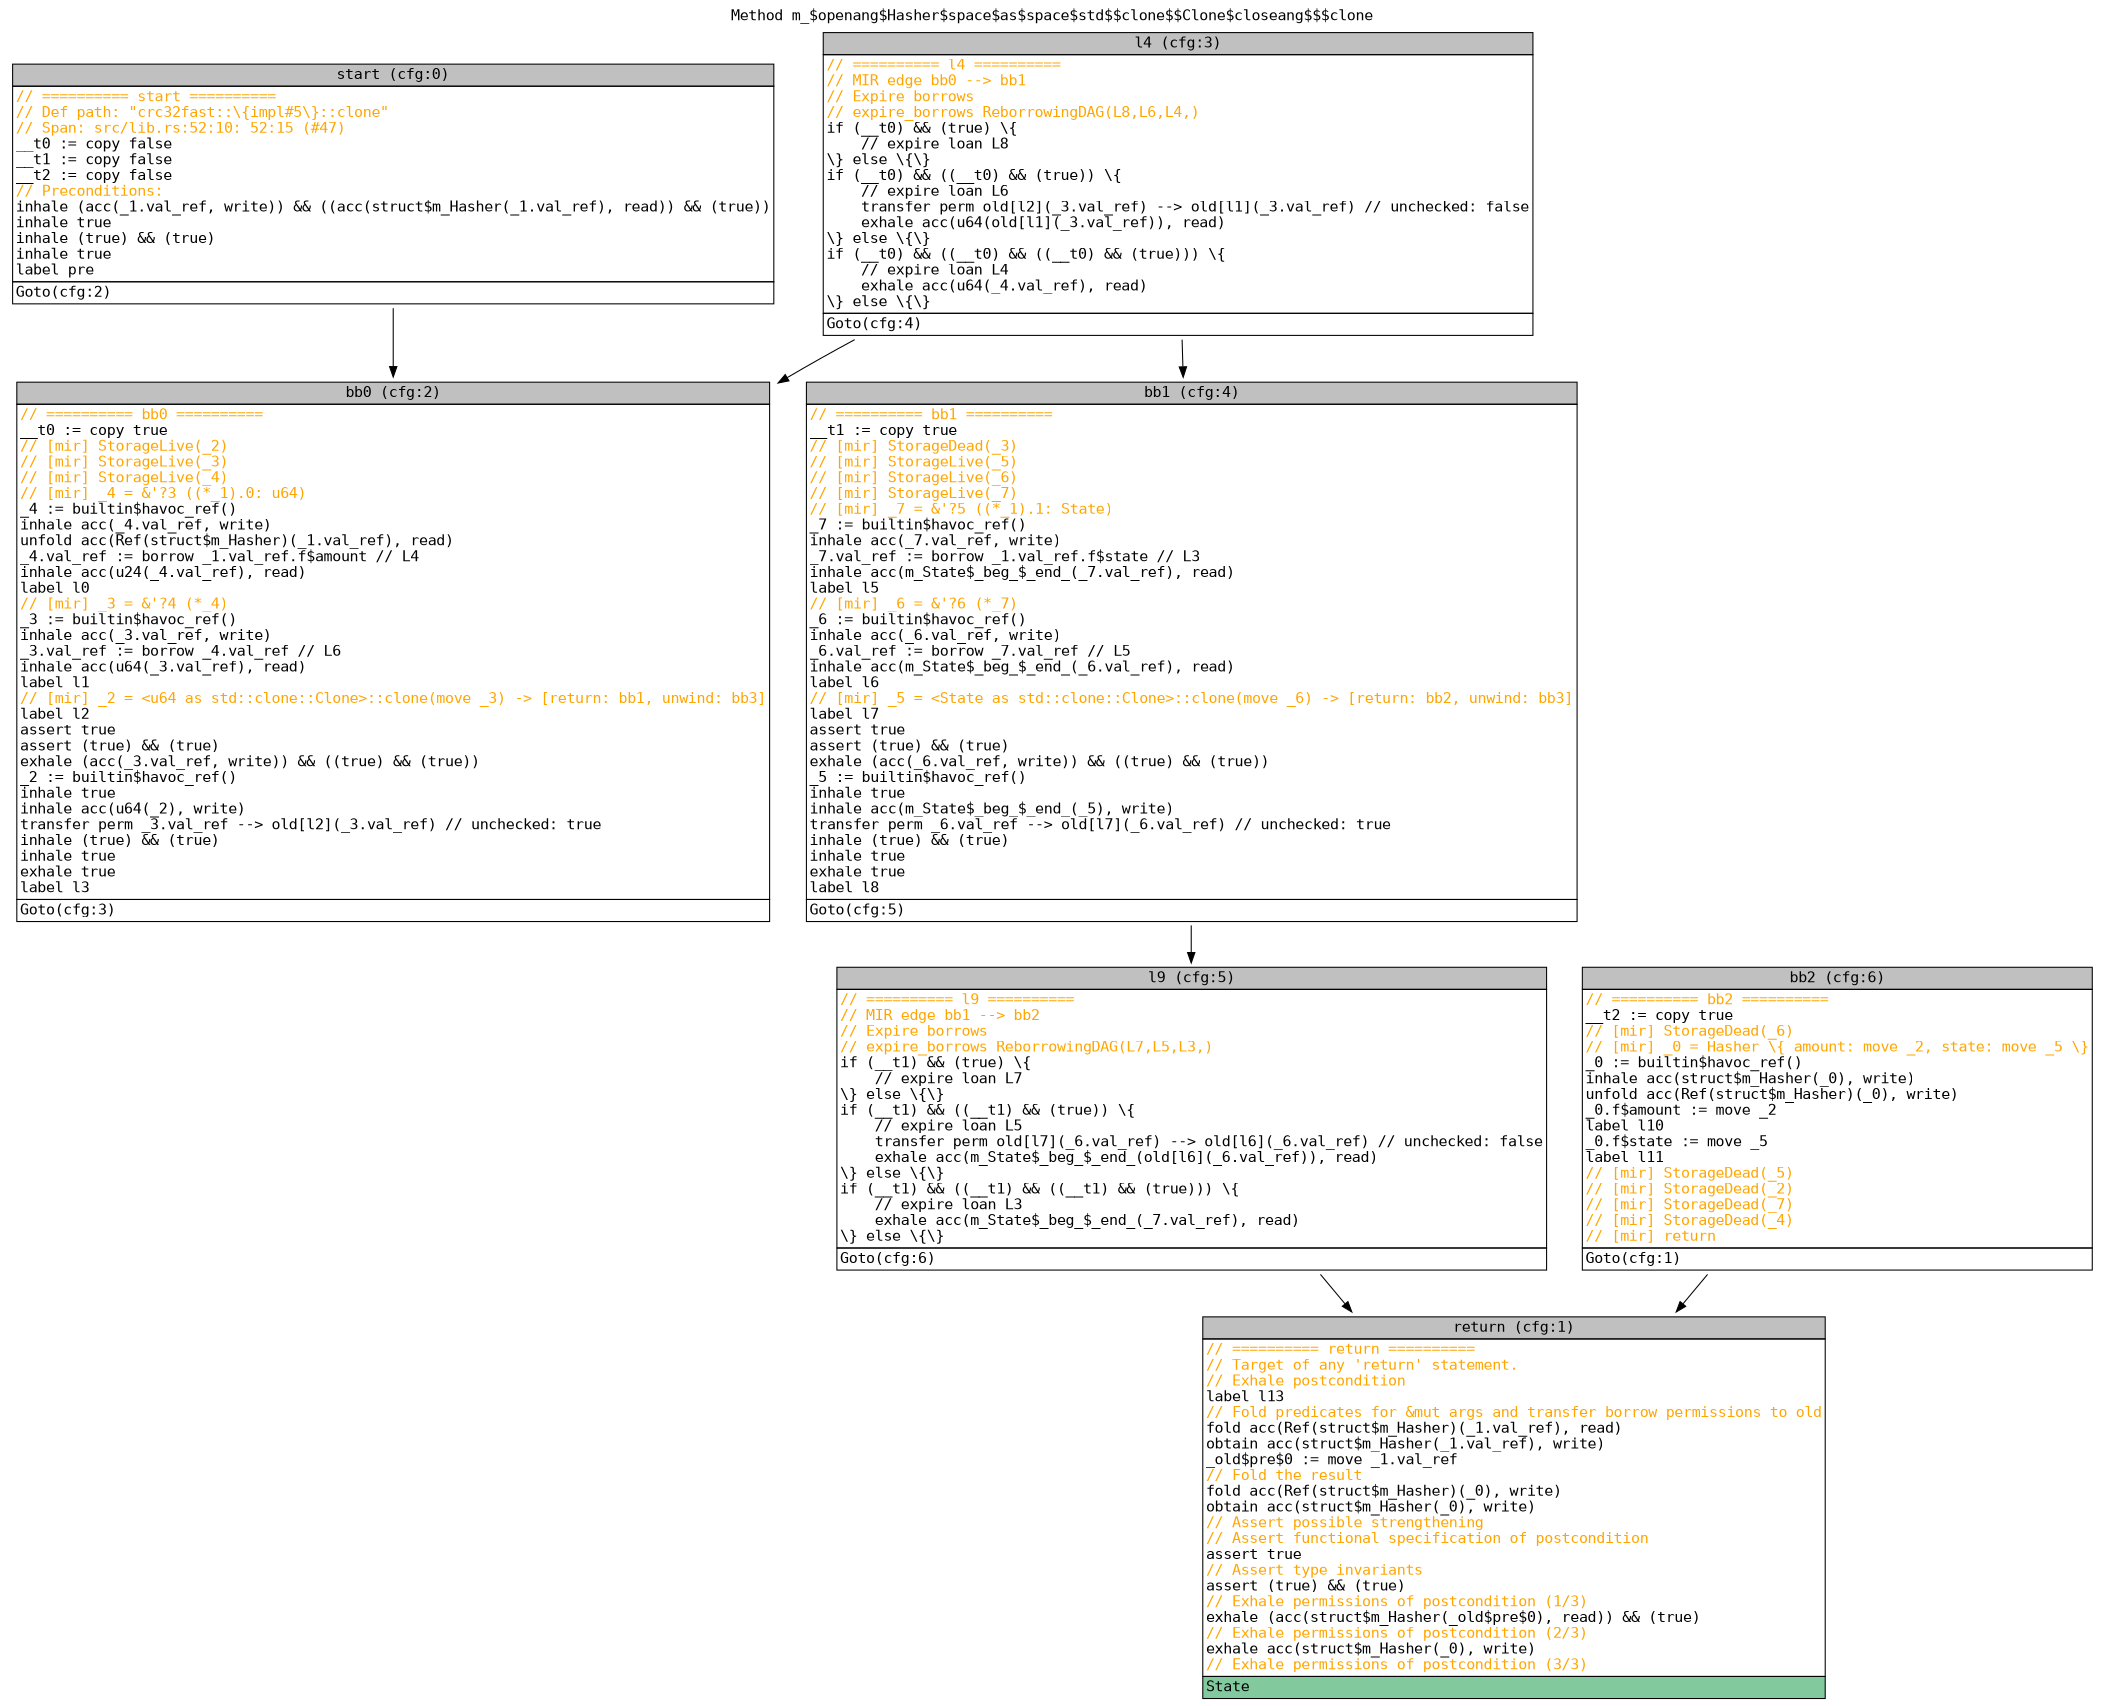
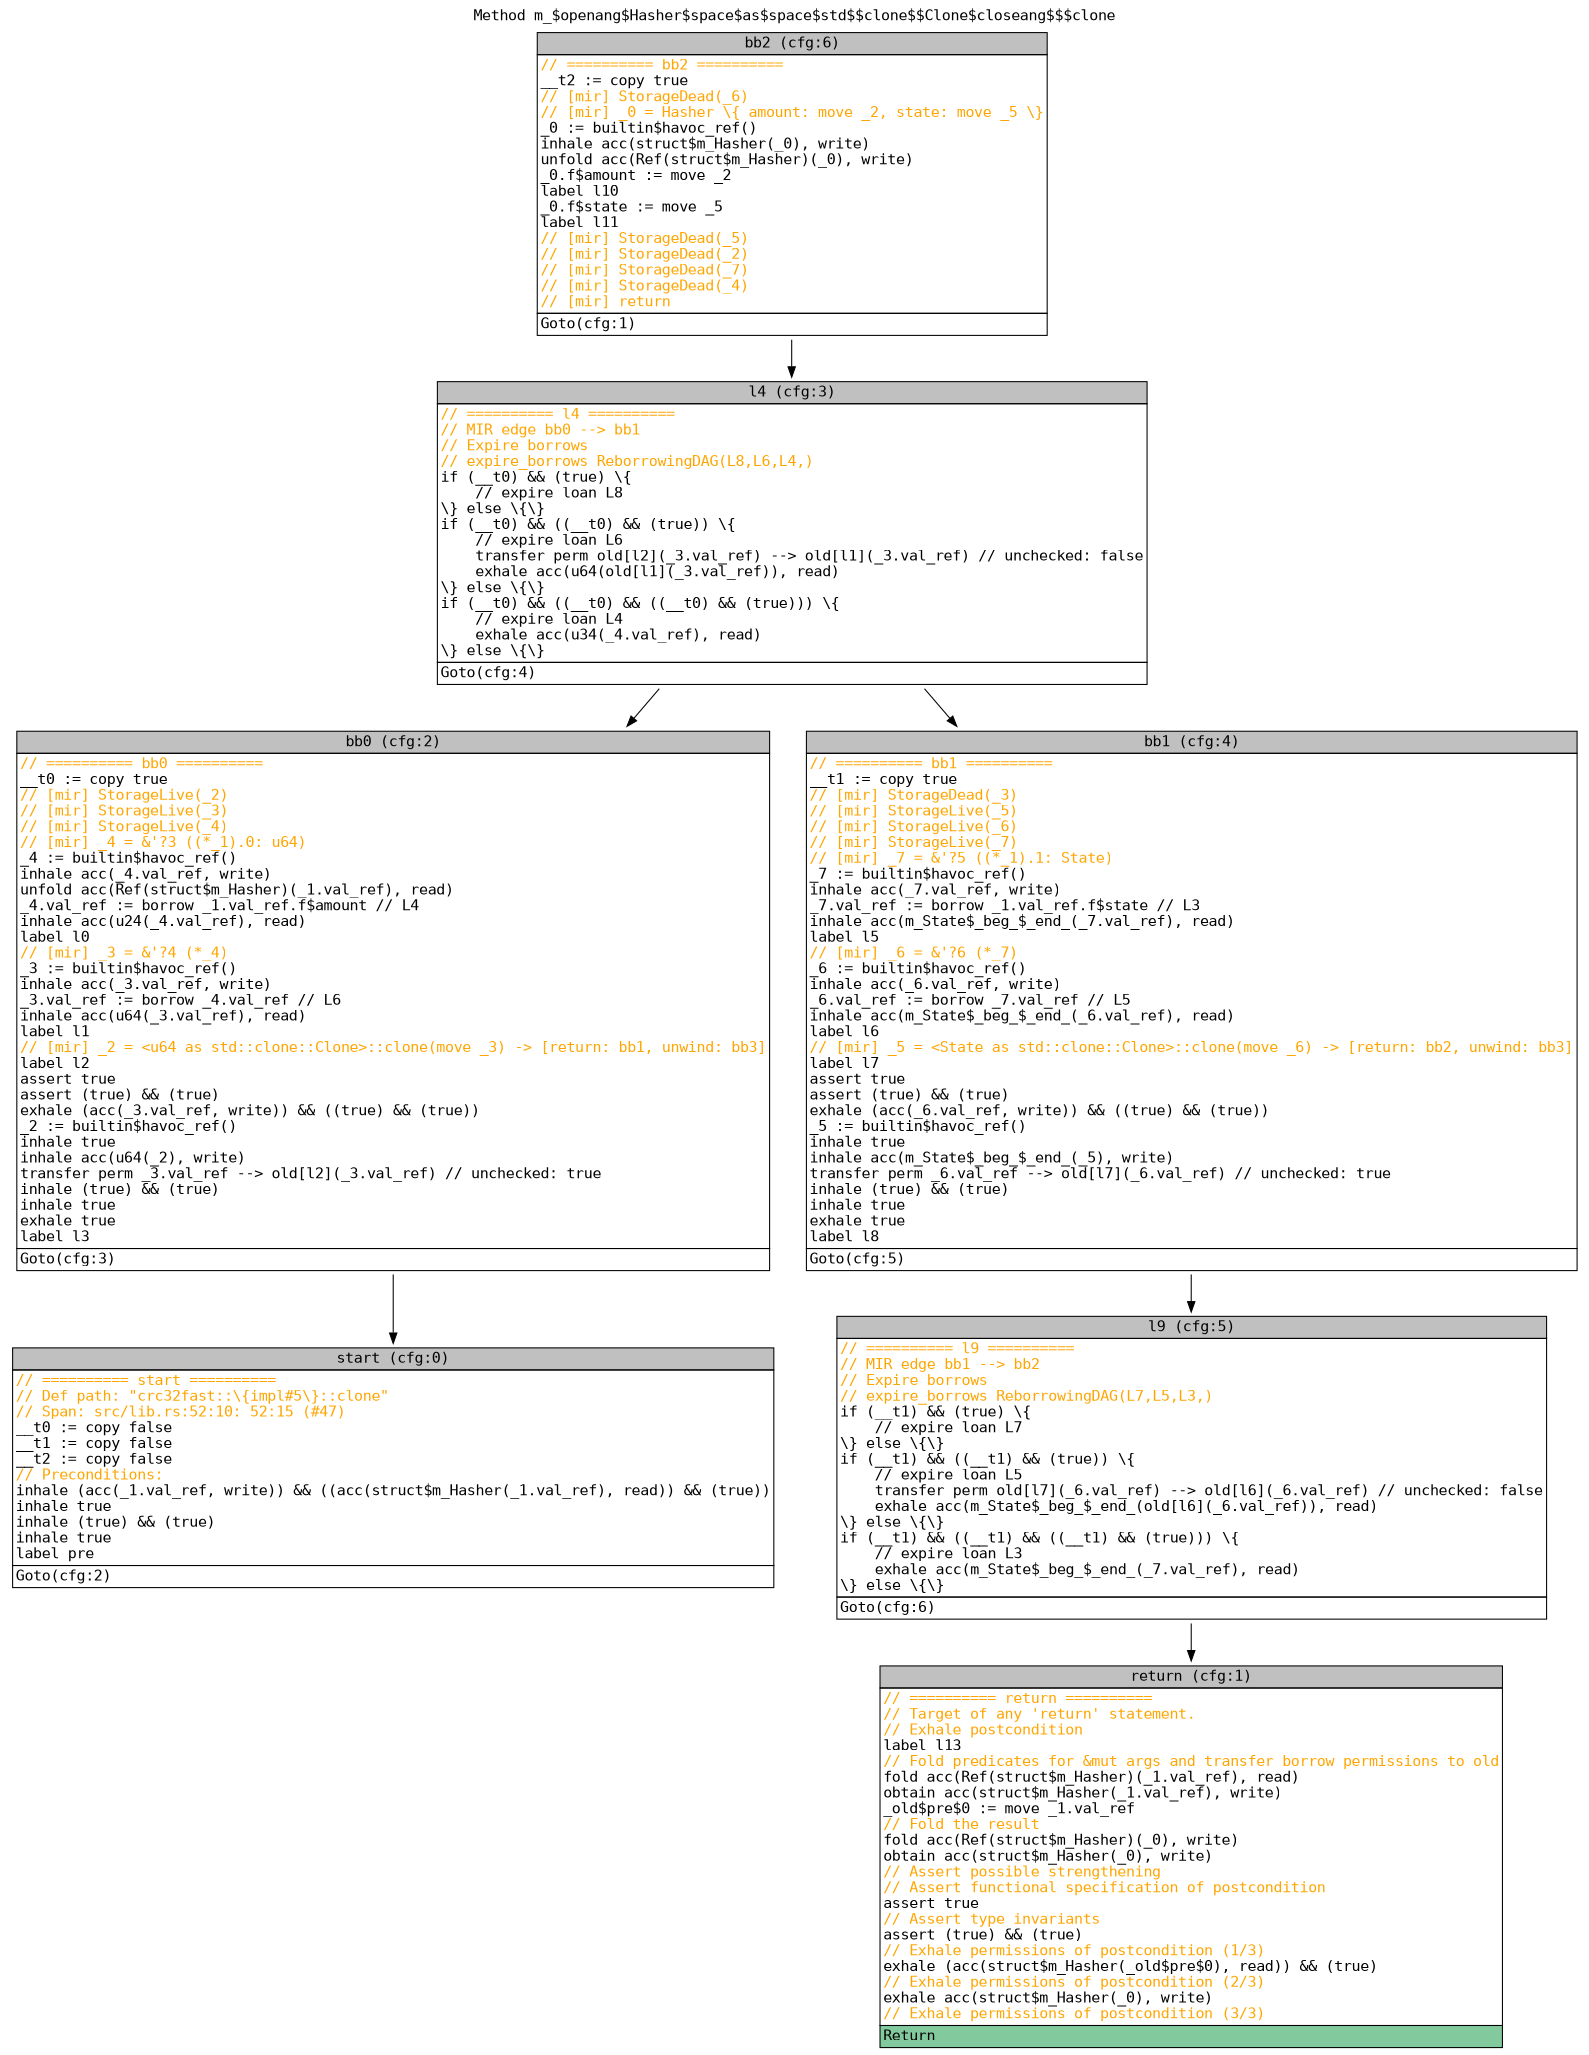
(987, 286) -> (601, 635)
(393, 337) -> (393, 1304)
(1695, 1289) -> (792, 353)
(1228, 1687) -> (909, 2036)
